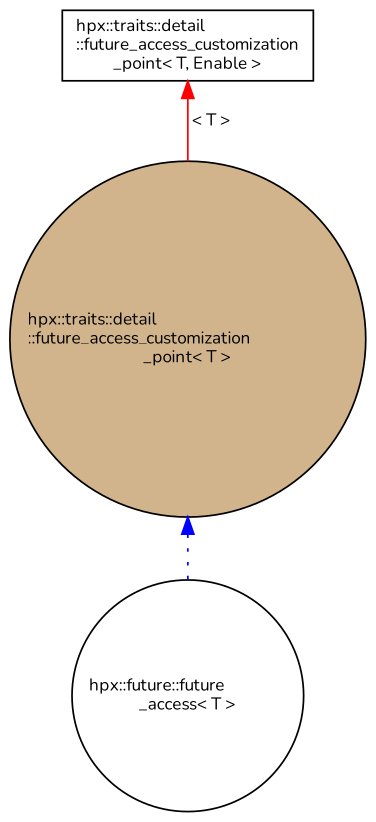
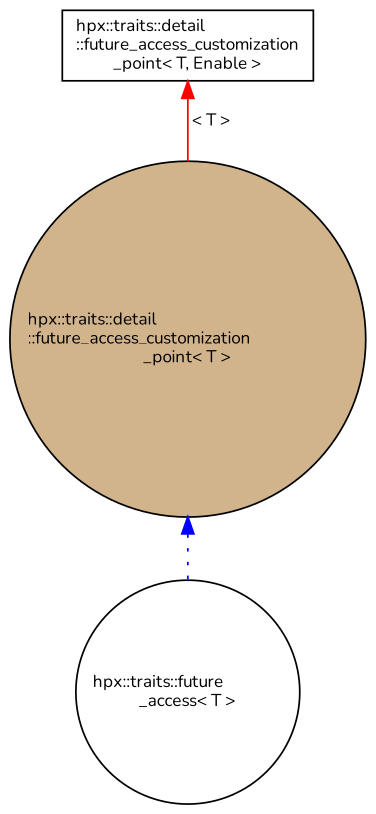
(188, 696) -> (188, 692)
